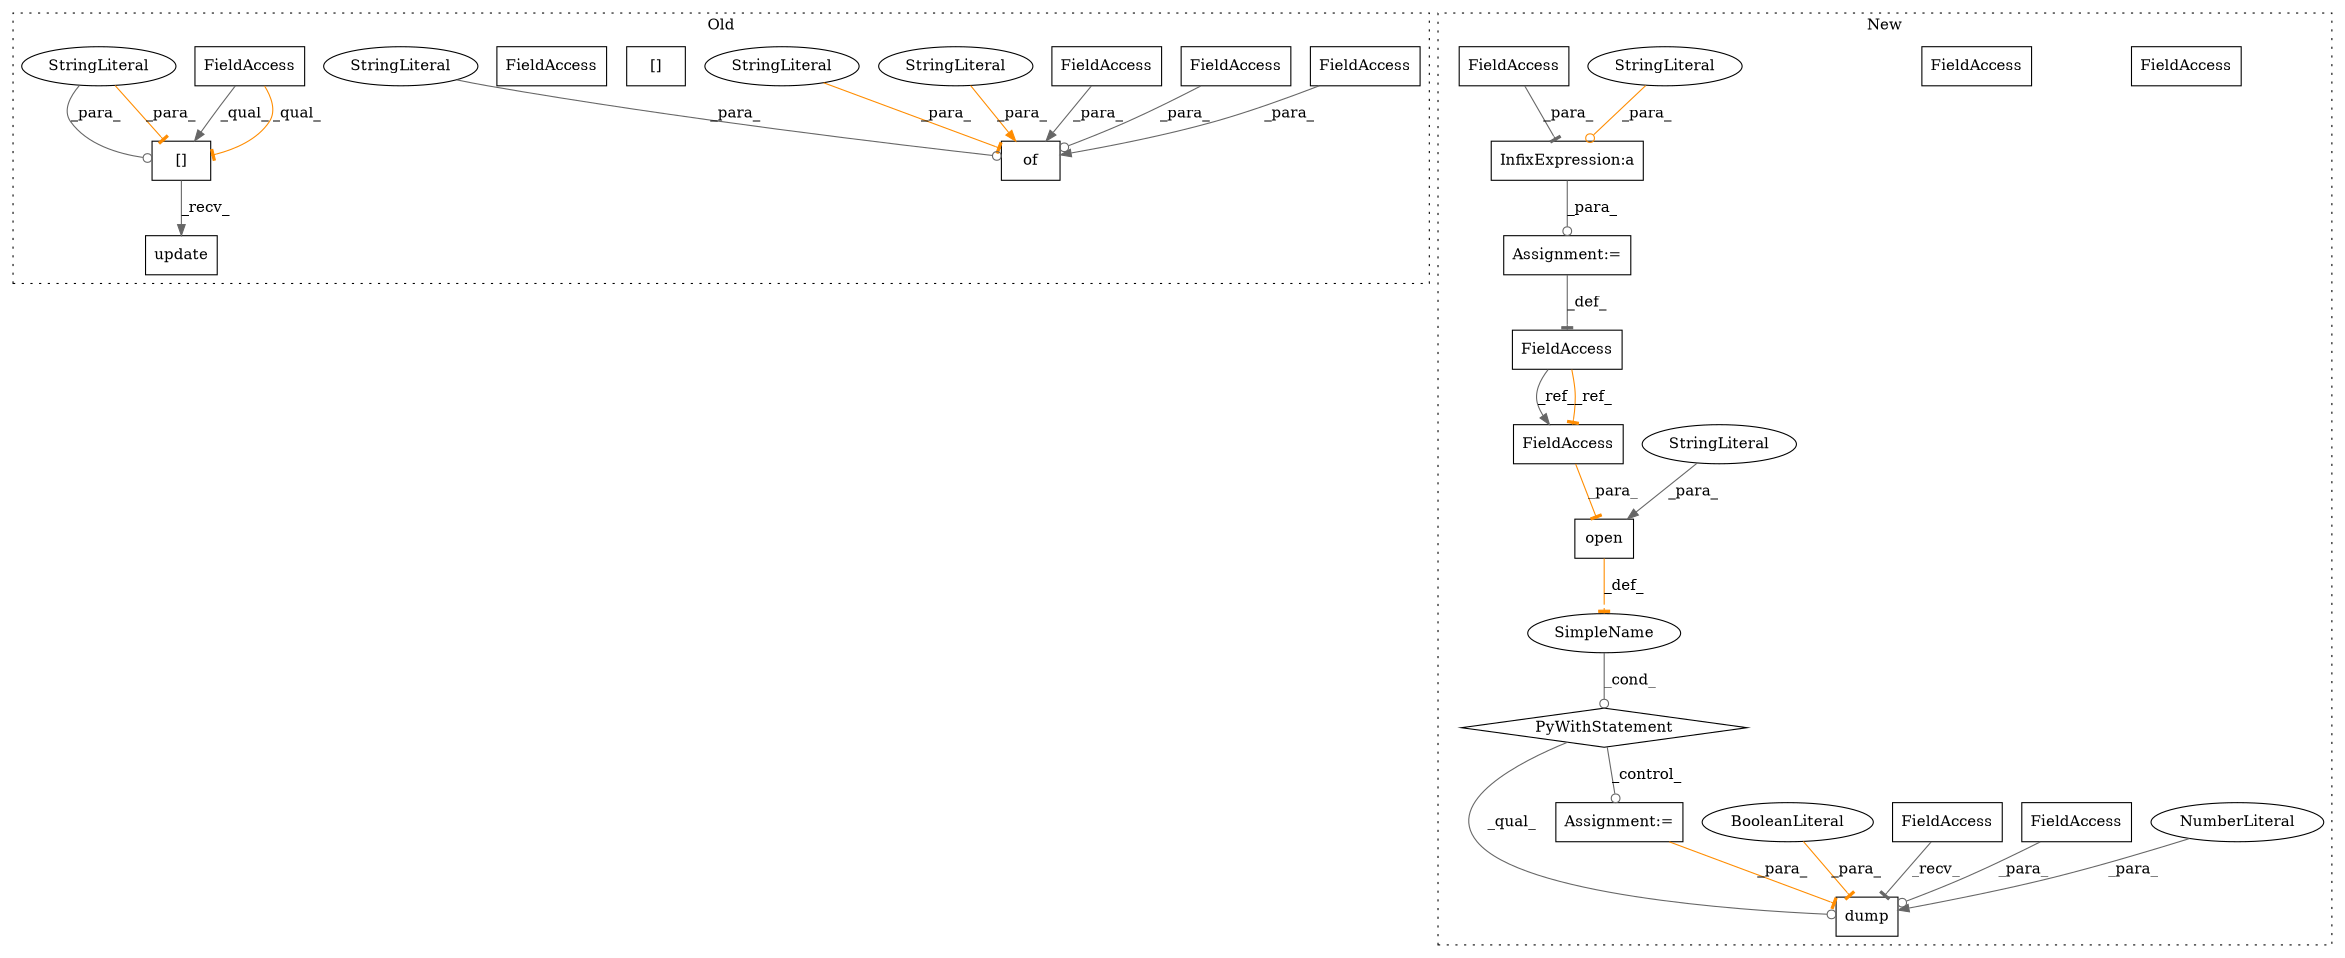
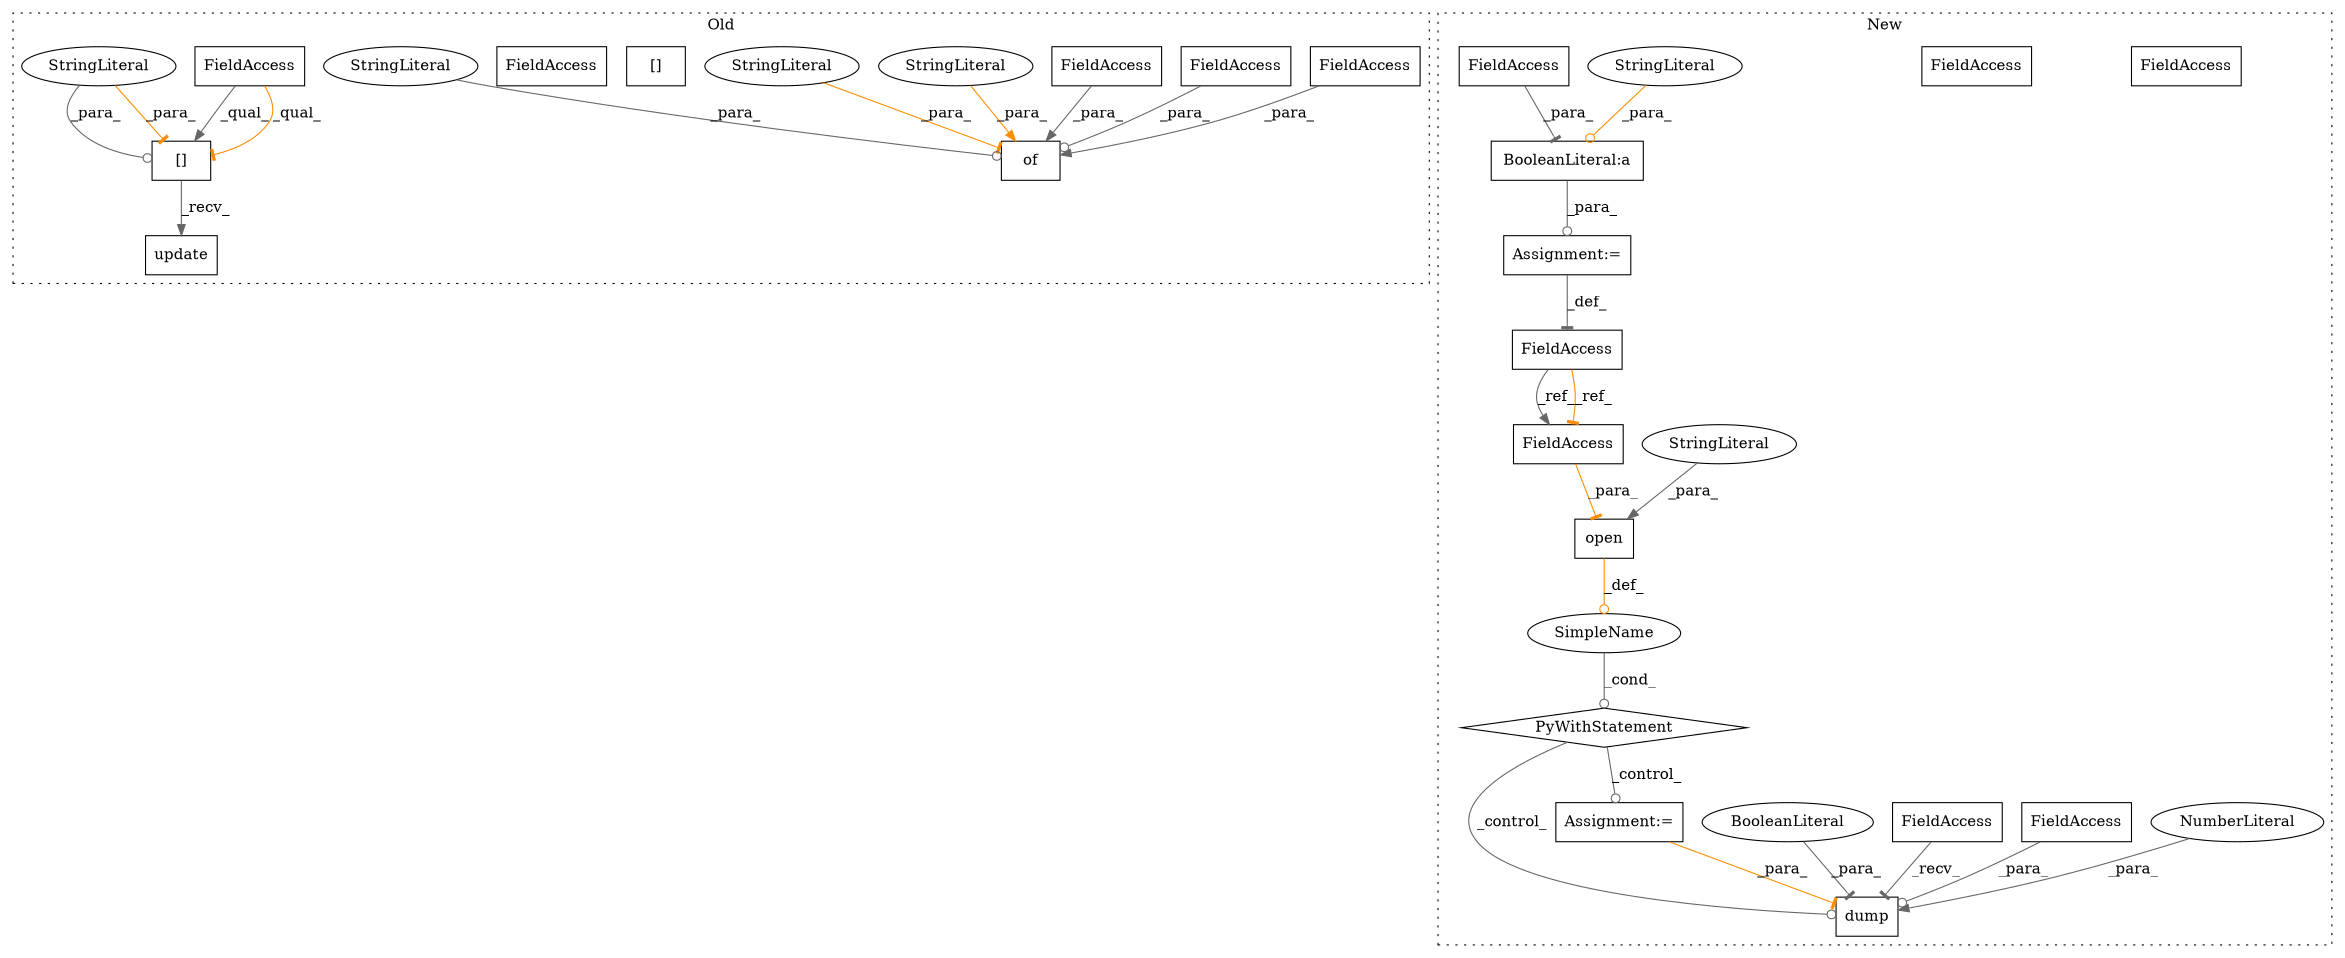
(1567, 161) -> (1567, 161)
(1604, 582) -> (1604, 582)
(1512, 822) -> (1512, 822)
(1825, 867) -> (1825, 867)
